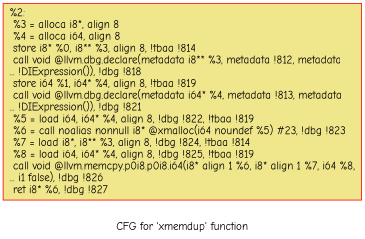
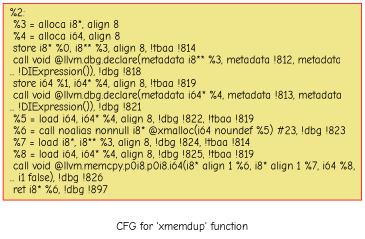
(59, 190) -> (59, 190)
